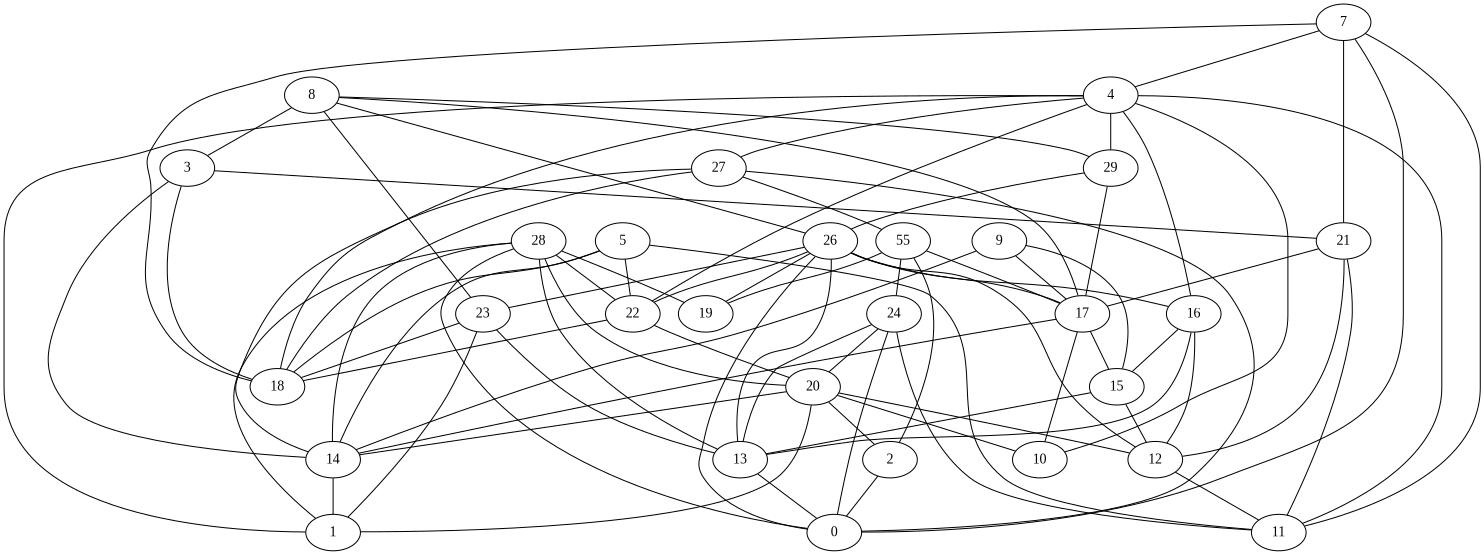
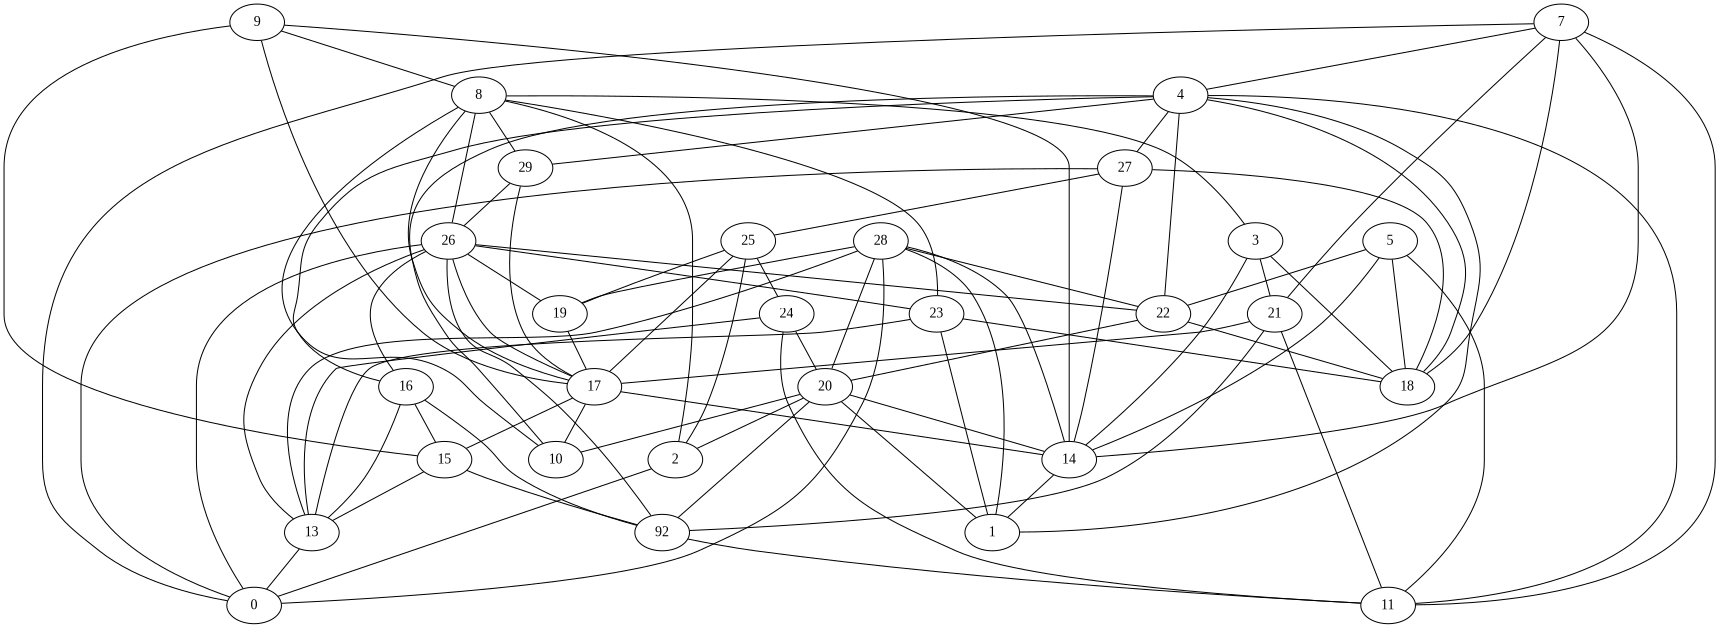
none -> (368, 59)
none -> (688, 216)
(903, 241) -> (748, 241)
none -> (286, 305)
none -> (577, 350)
none -> (1511, 379)
(860, 417) -> none
(1155, 460) -> (662, 533)
